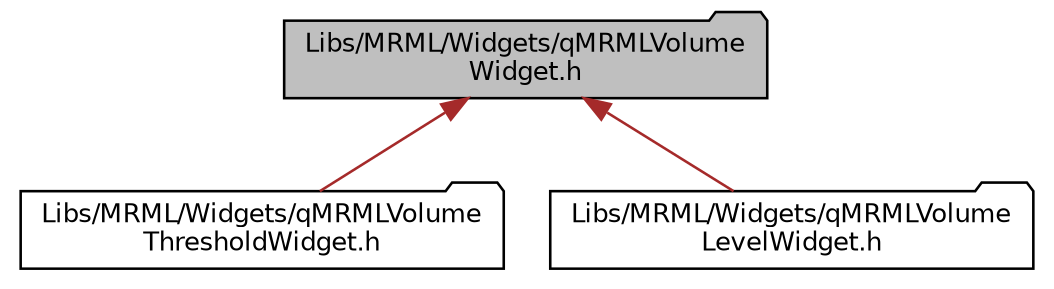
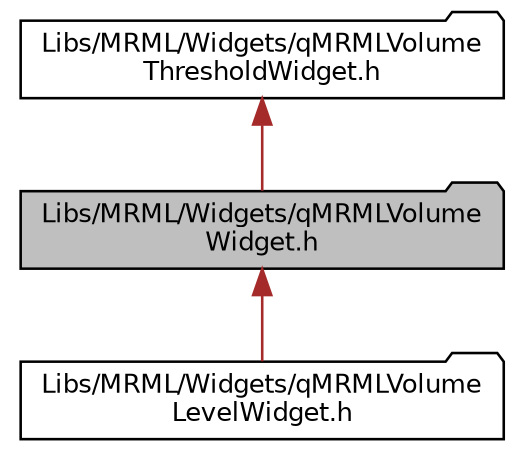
(382, 152) -> (262, 158)
